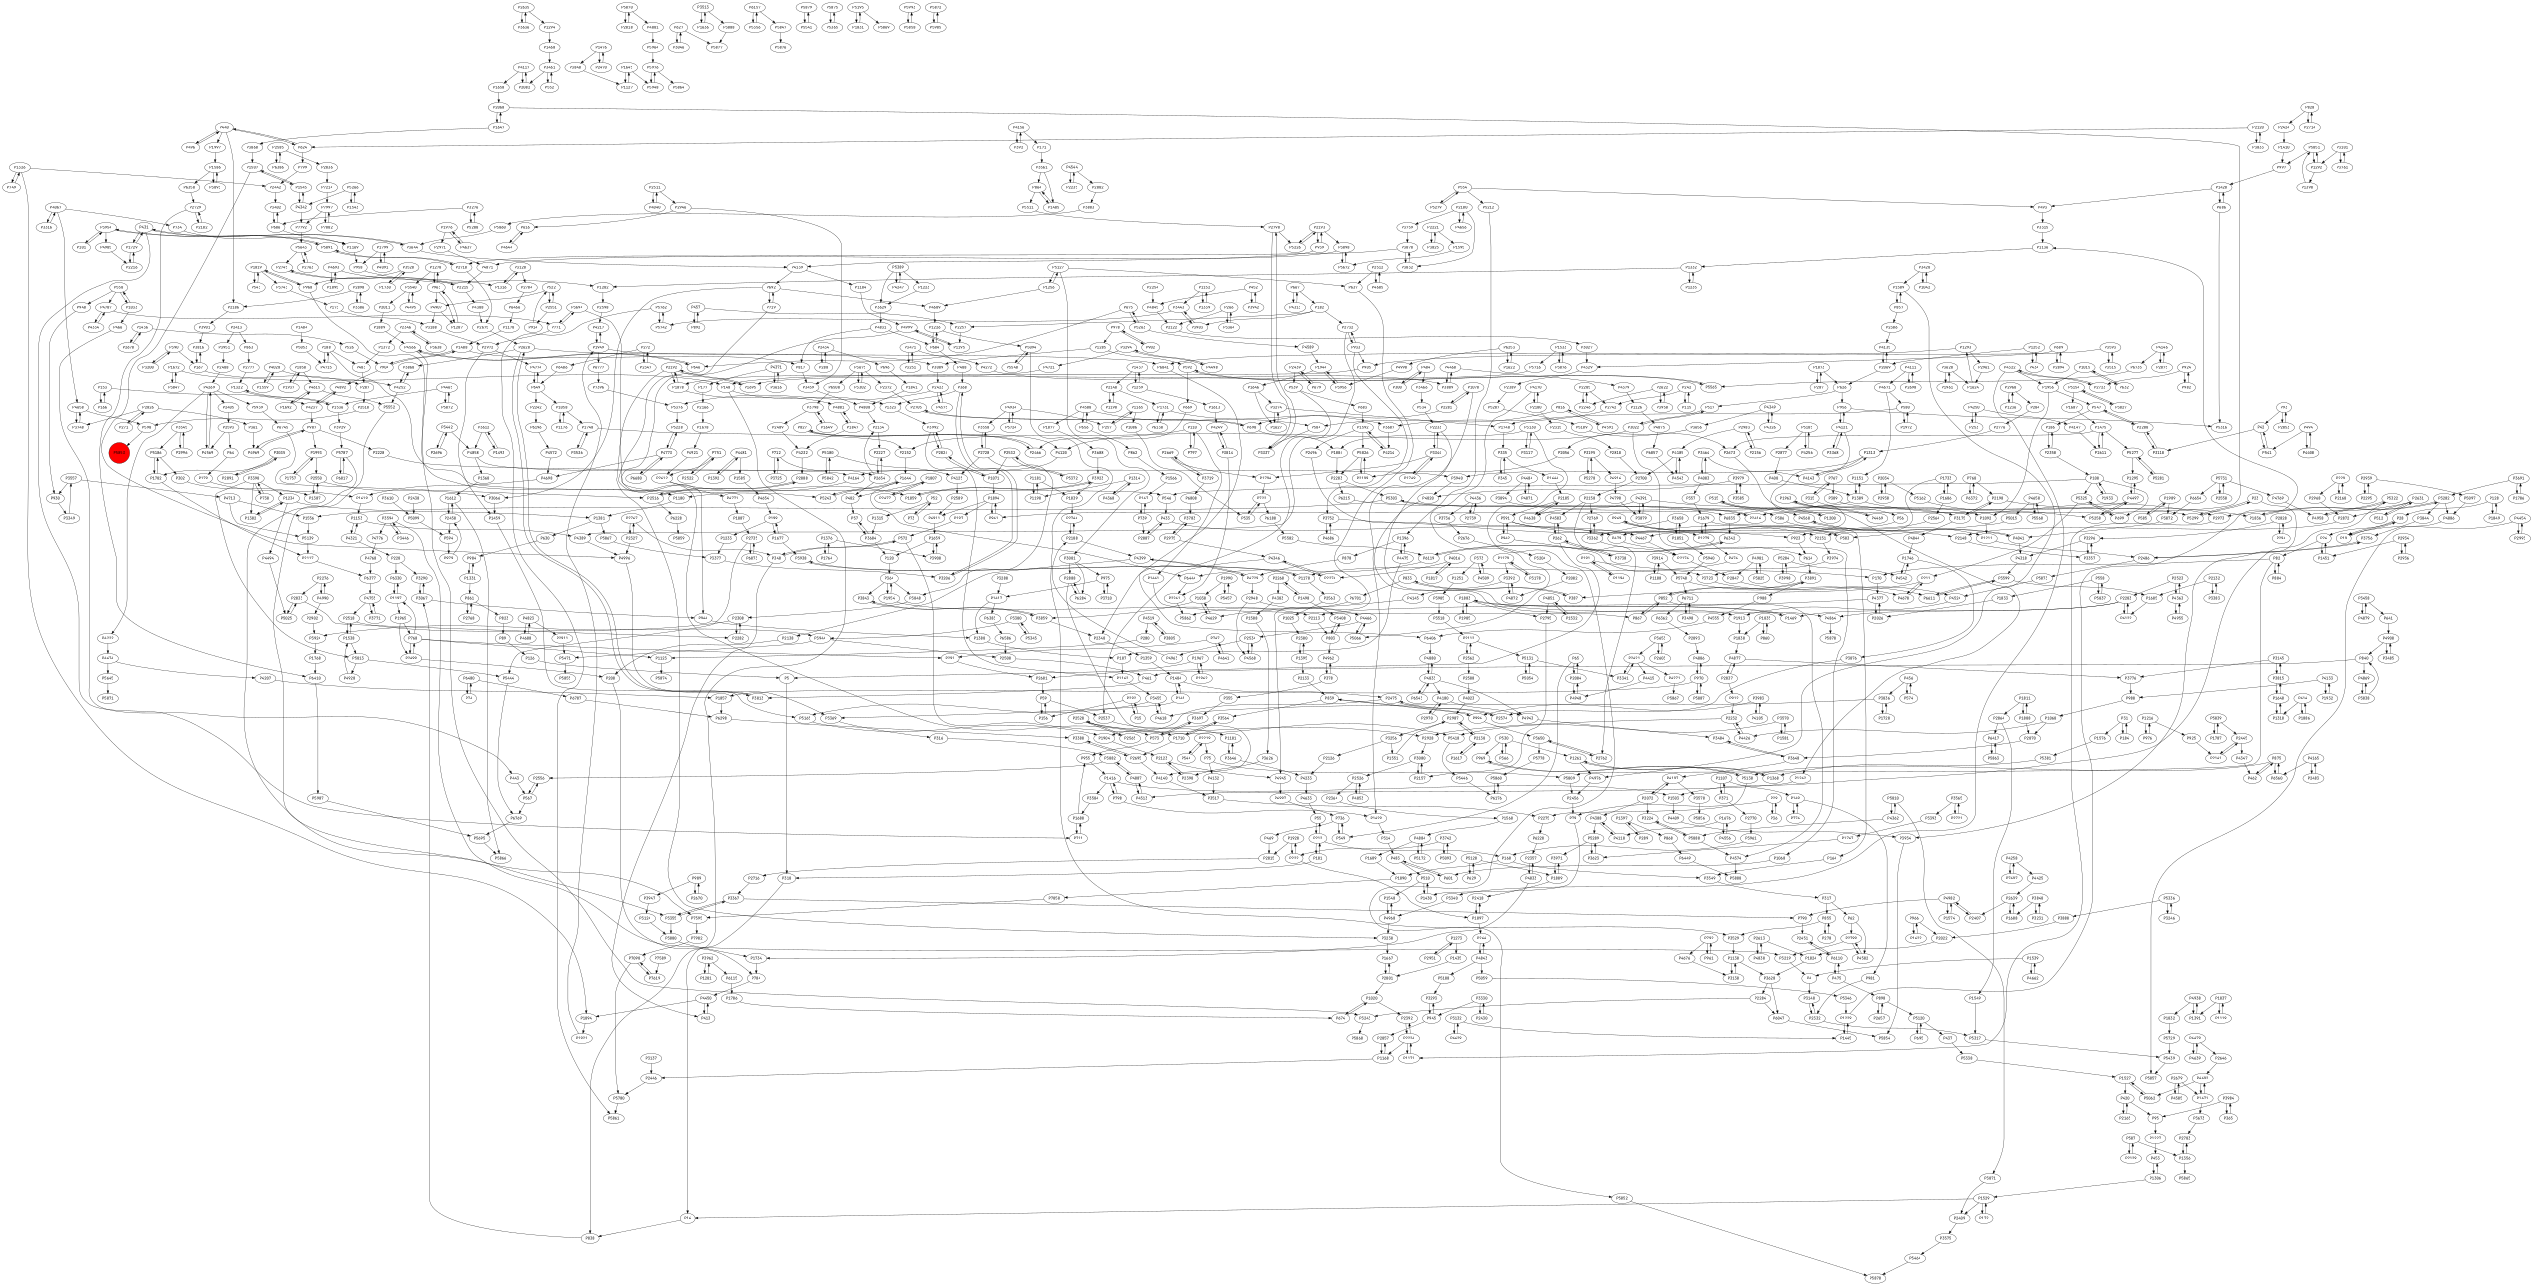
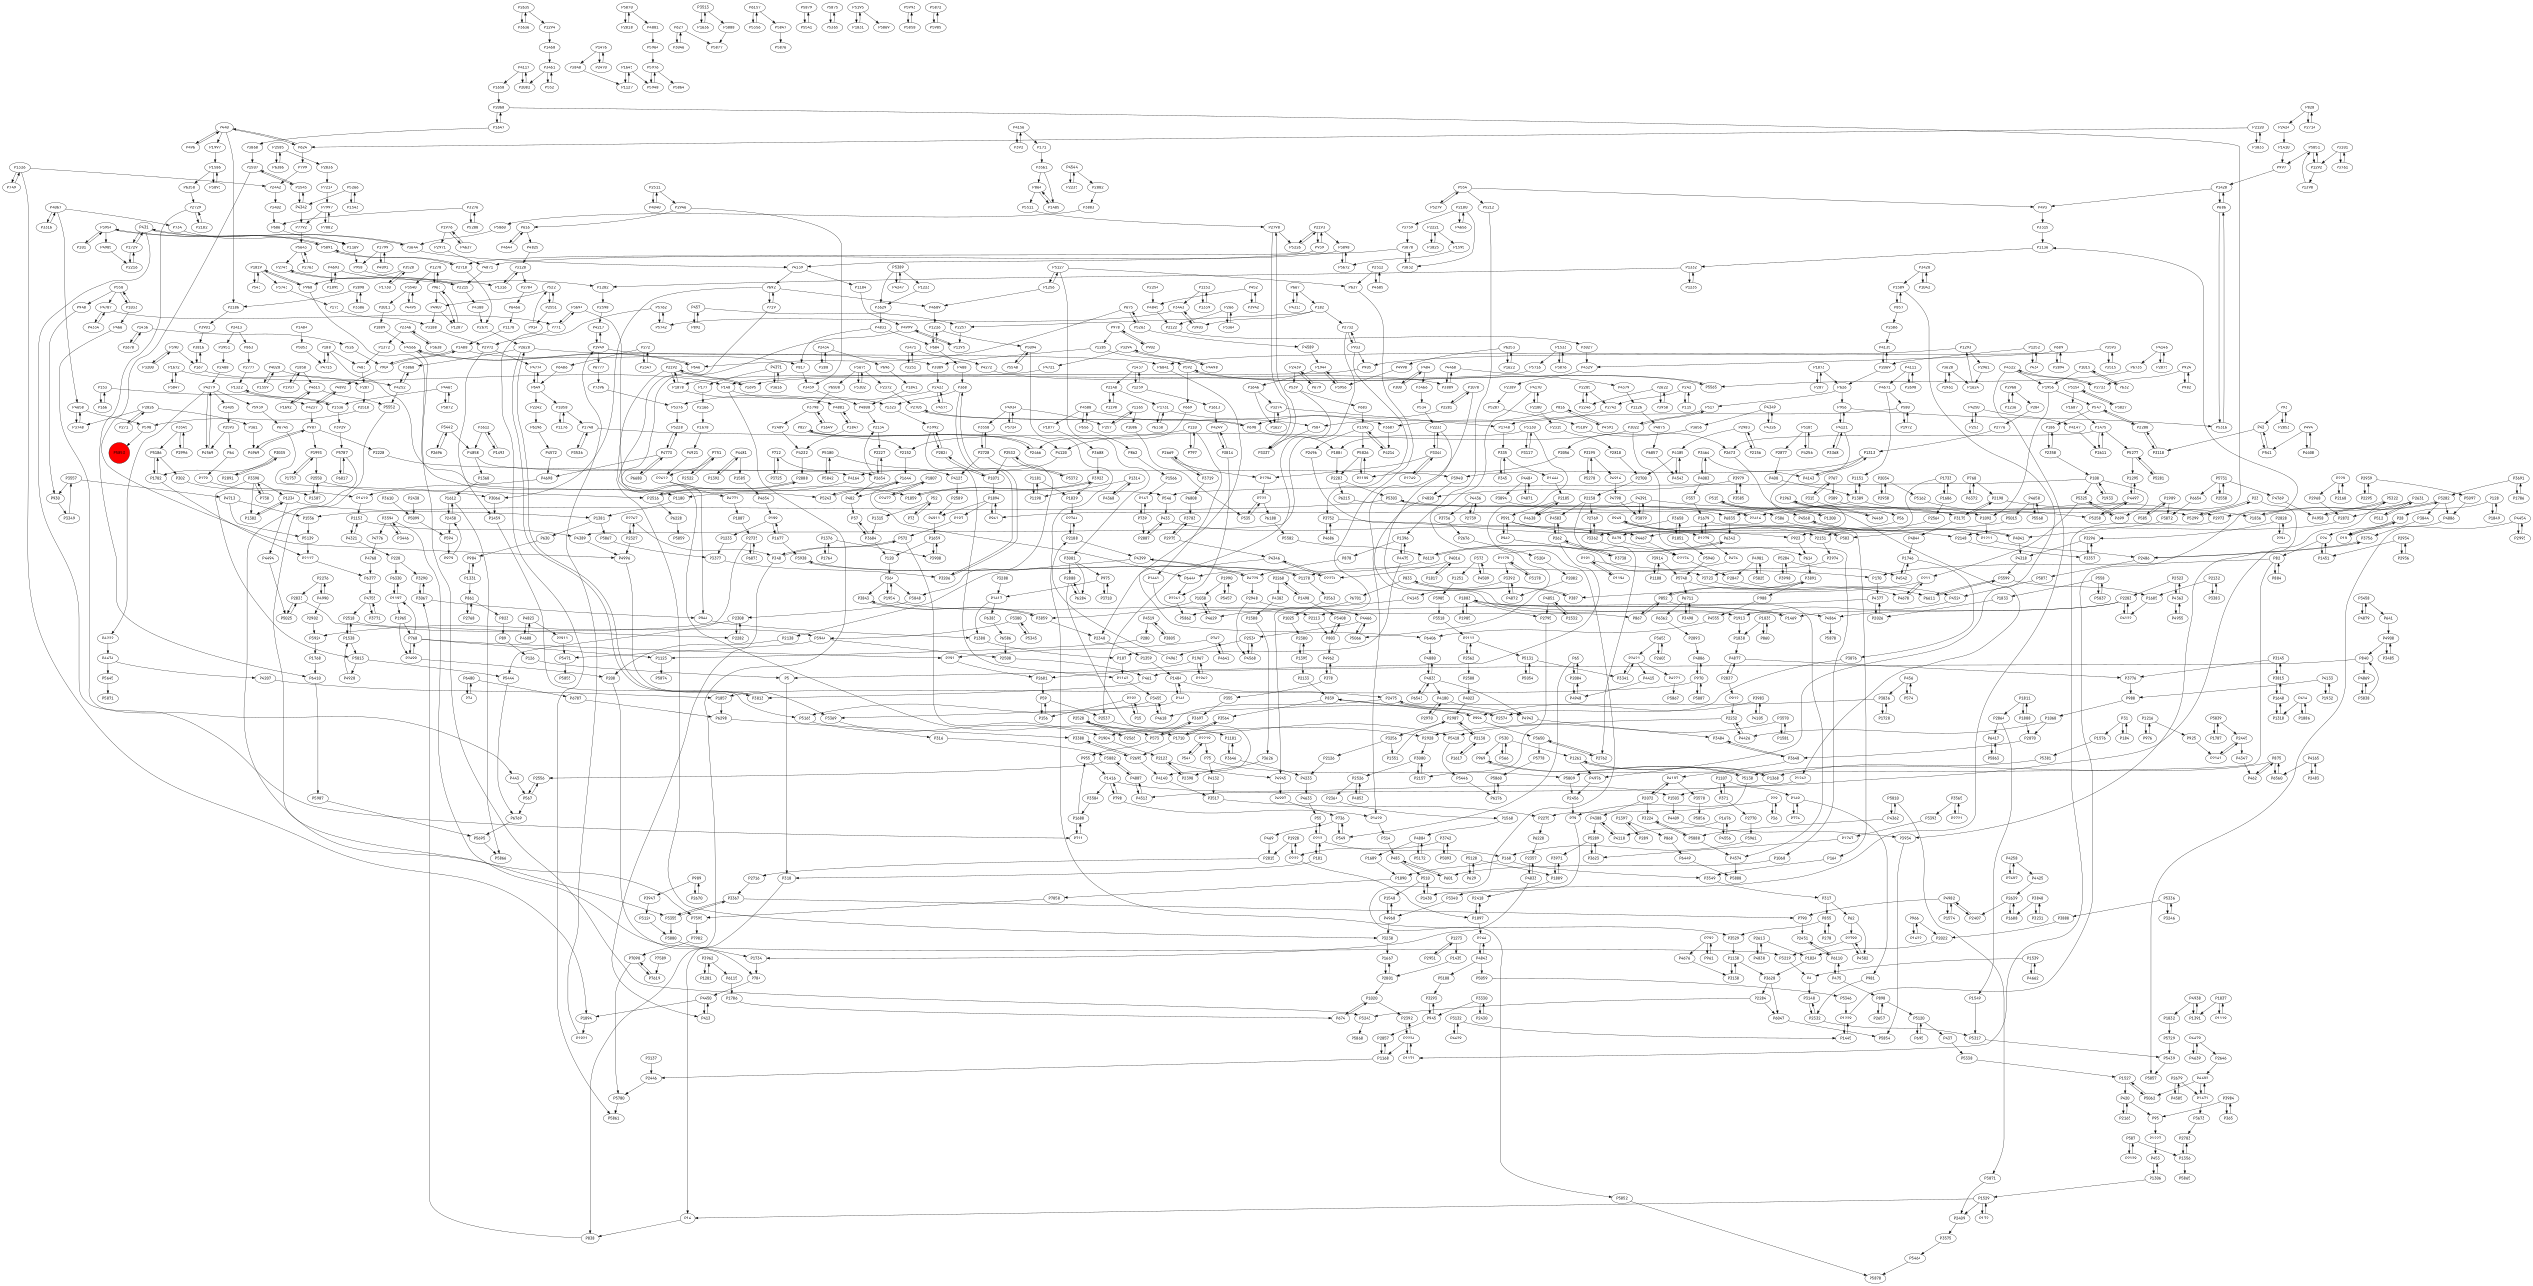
(278, 219) -> none
none -> (533, 247)
none -> (2224, 319)
(209, 387) -> (209, 387)
